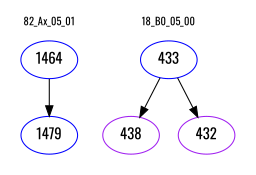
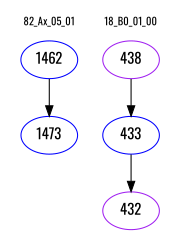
(169, 23) -> (131, 23)
(49, 60) -> (49, 60)
(152, 93) -> (131, 92)
(49, 135) -> (49, 135)
